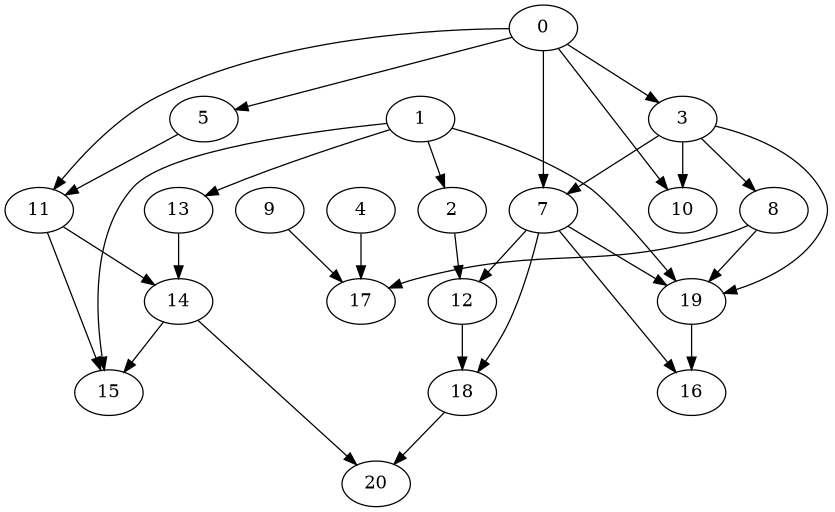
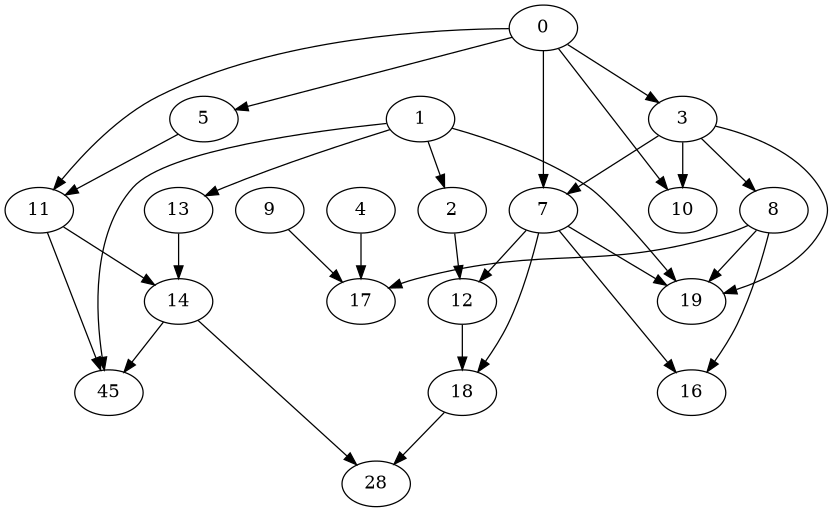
(692, 341) -> (748, 300)
(109, 393) -> (109, 393)
(376, 484) -> (376, 484)
